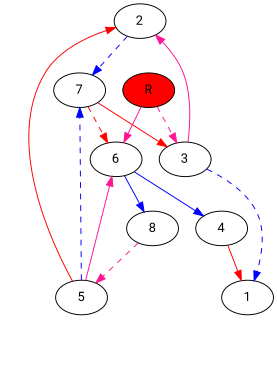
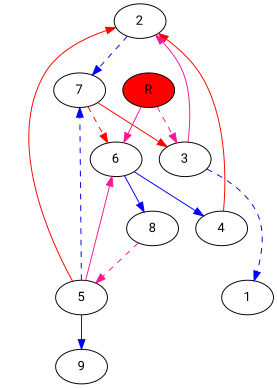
(233, 258) -> (217, 117)
none -> (82, 367)
